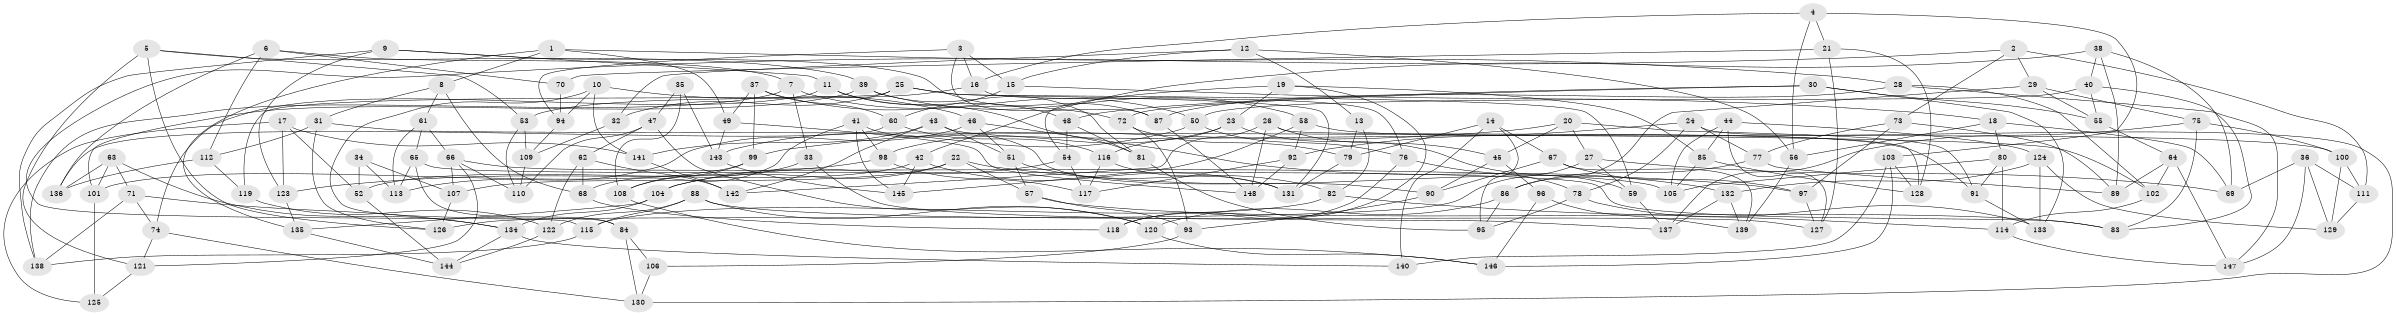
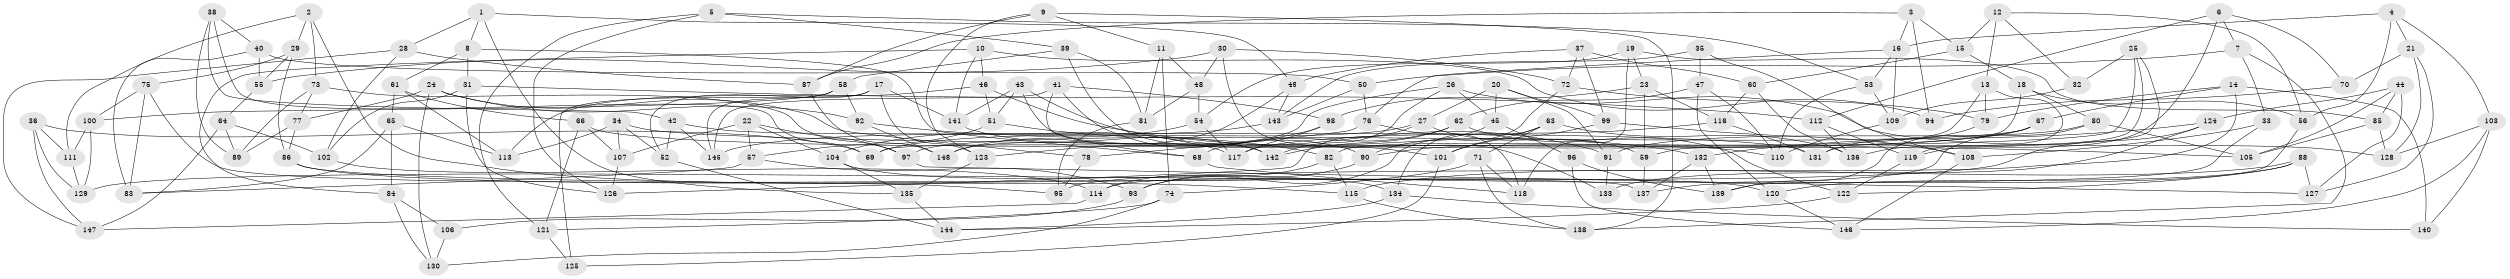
none -> (2063, 123)
(544, 140) -> (1895, 85)
(1062, 170) -> (1431, 146)
(268, 208) -> (1499, 176)
(1820, 210) -> none
